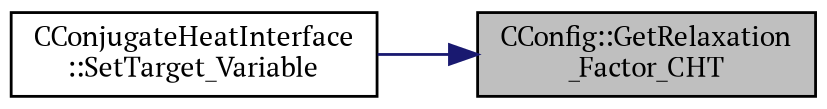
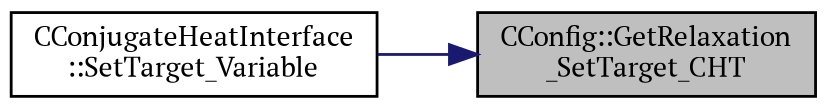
(647, 54) -> (647, 54)
